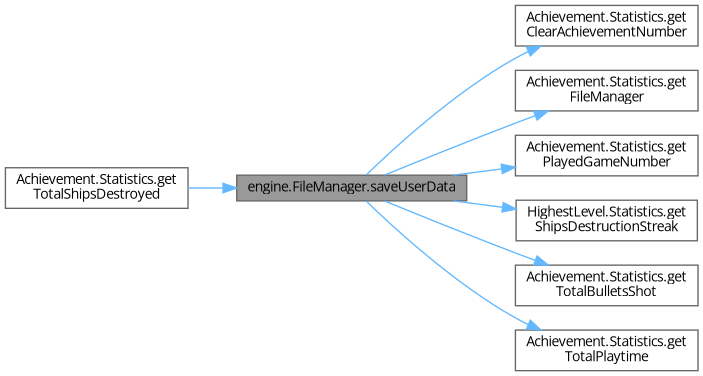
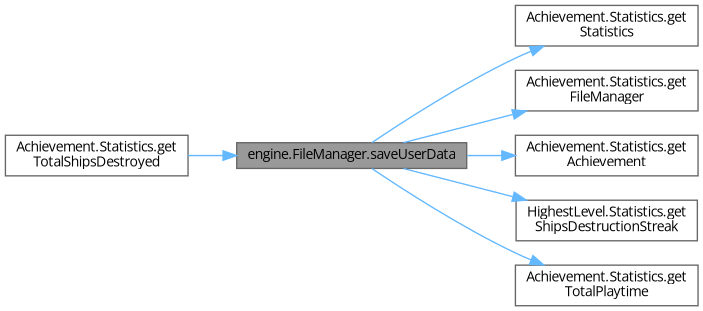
(607, 26) -> (607, 26)
(607, 156) -> (607, 156)
(607, 285) -> none
